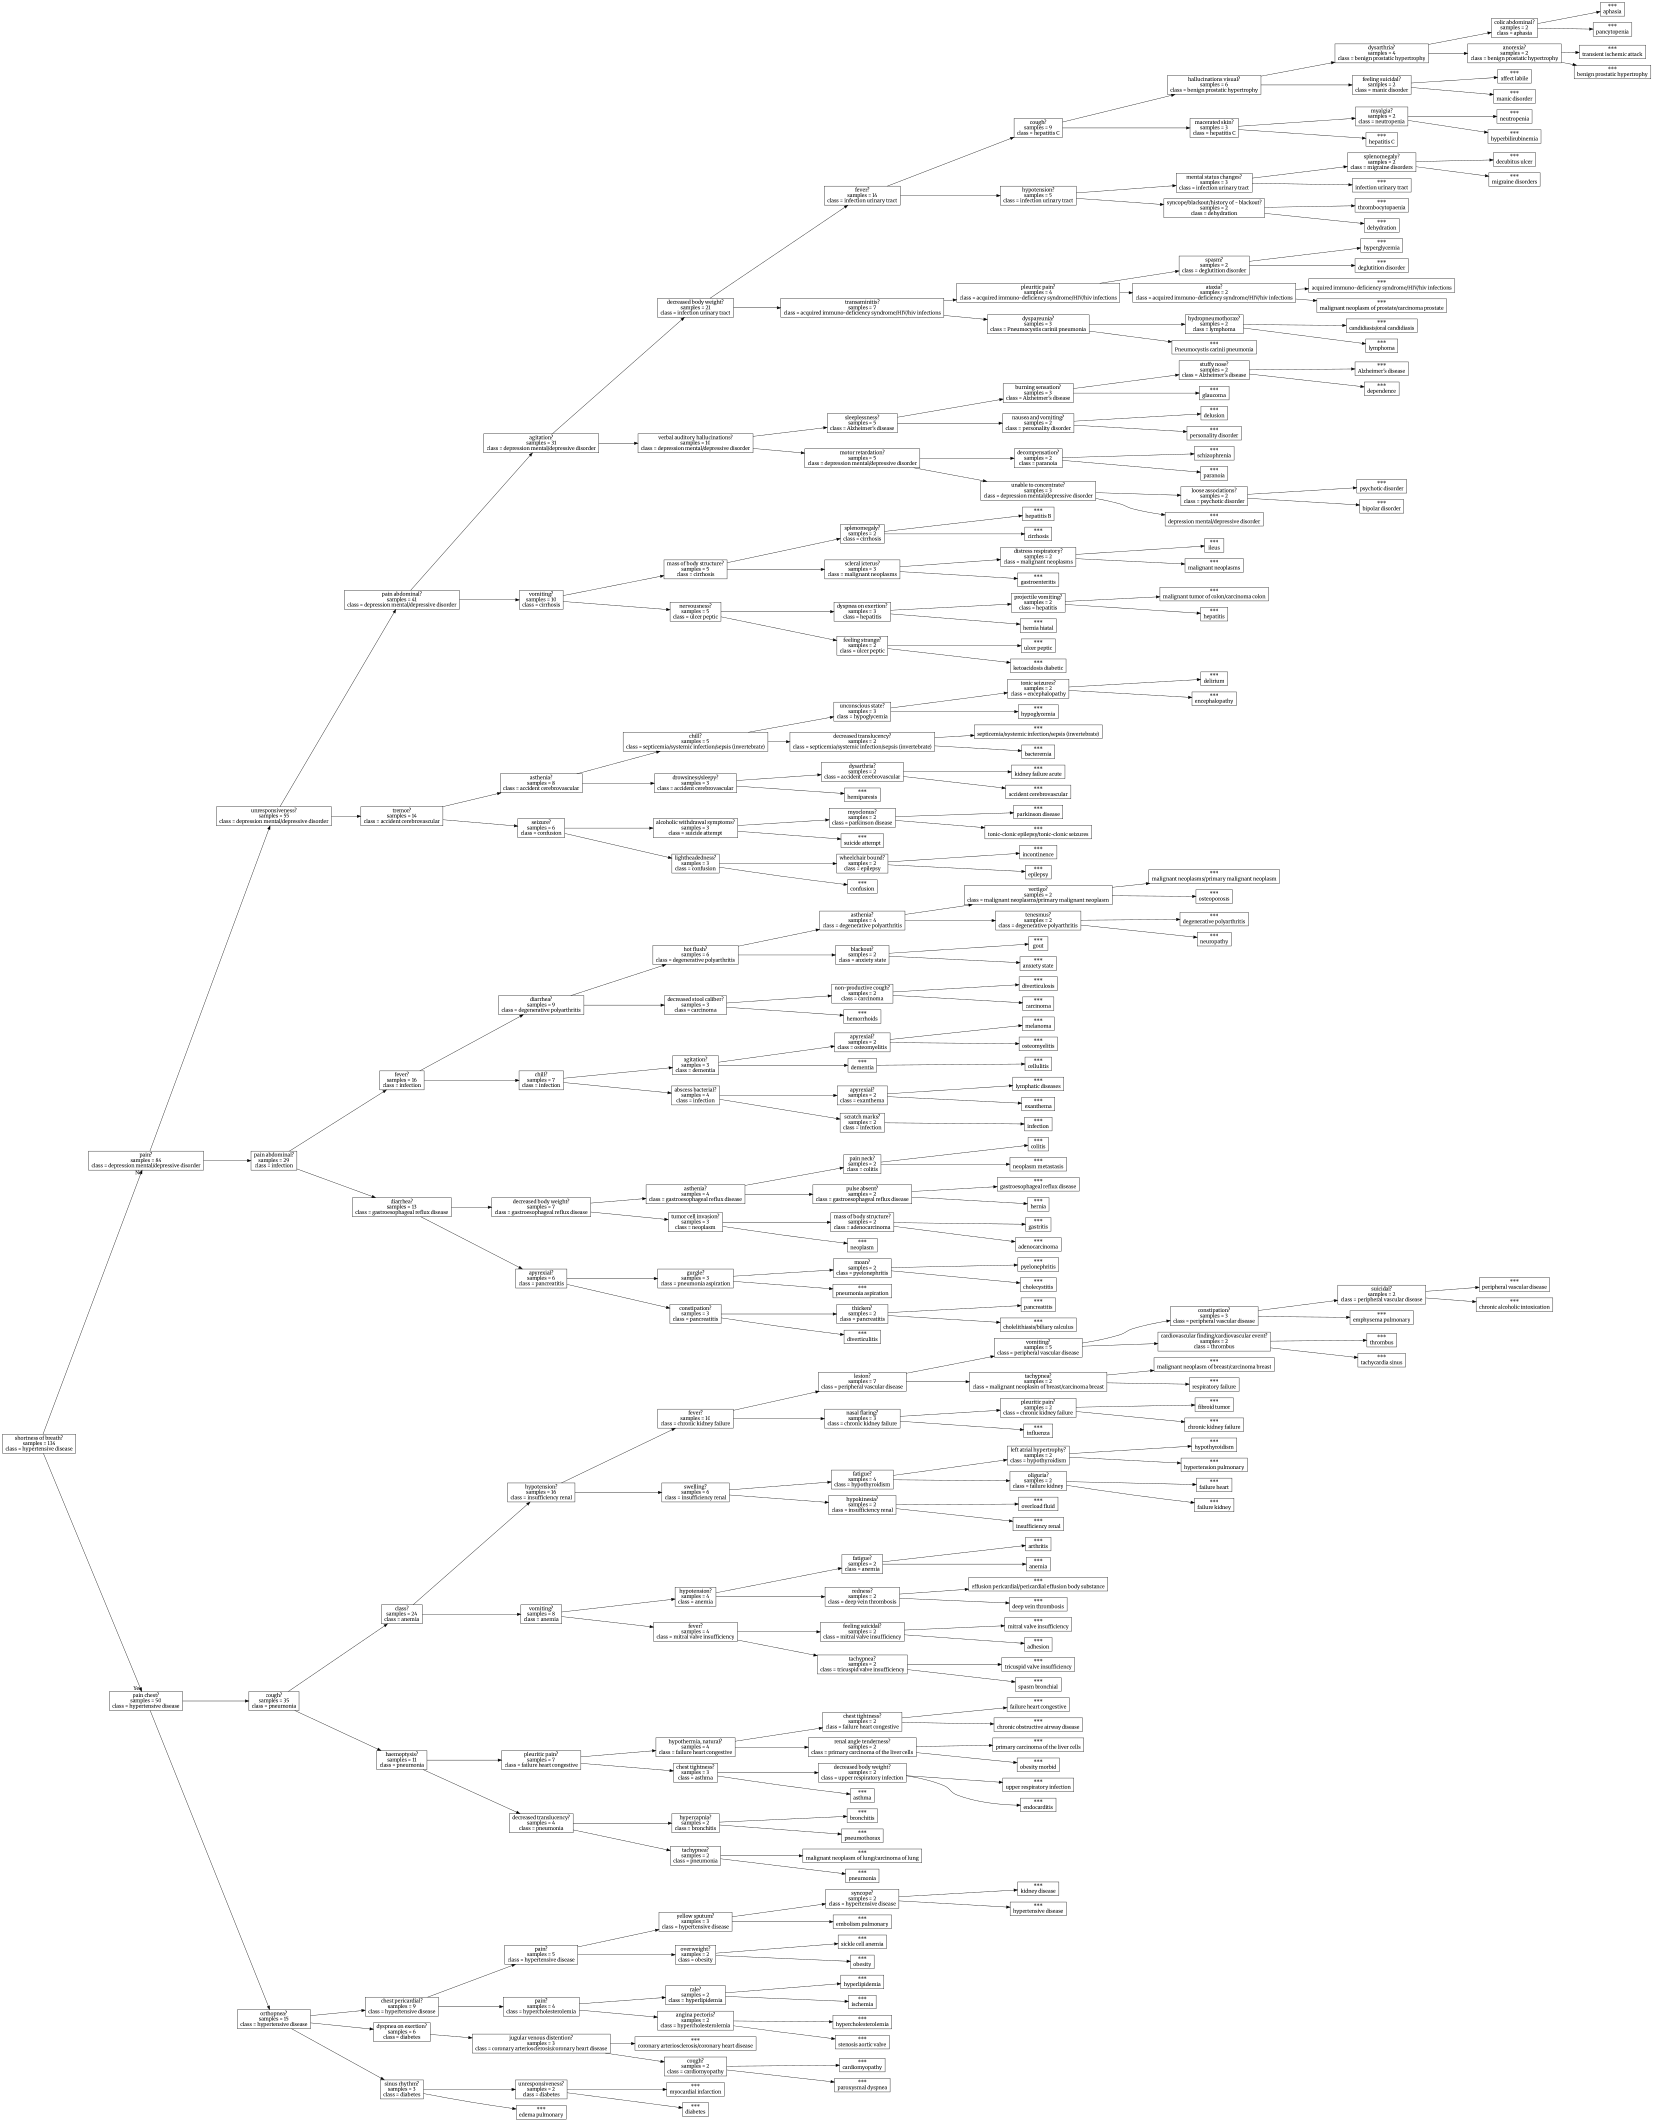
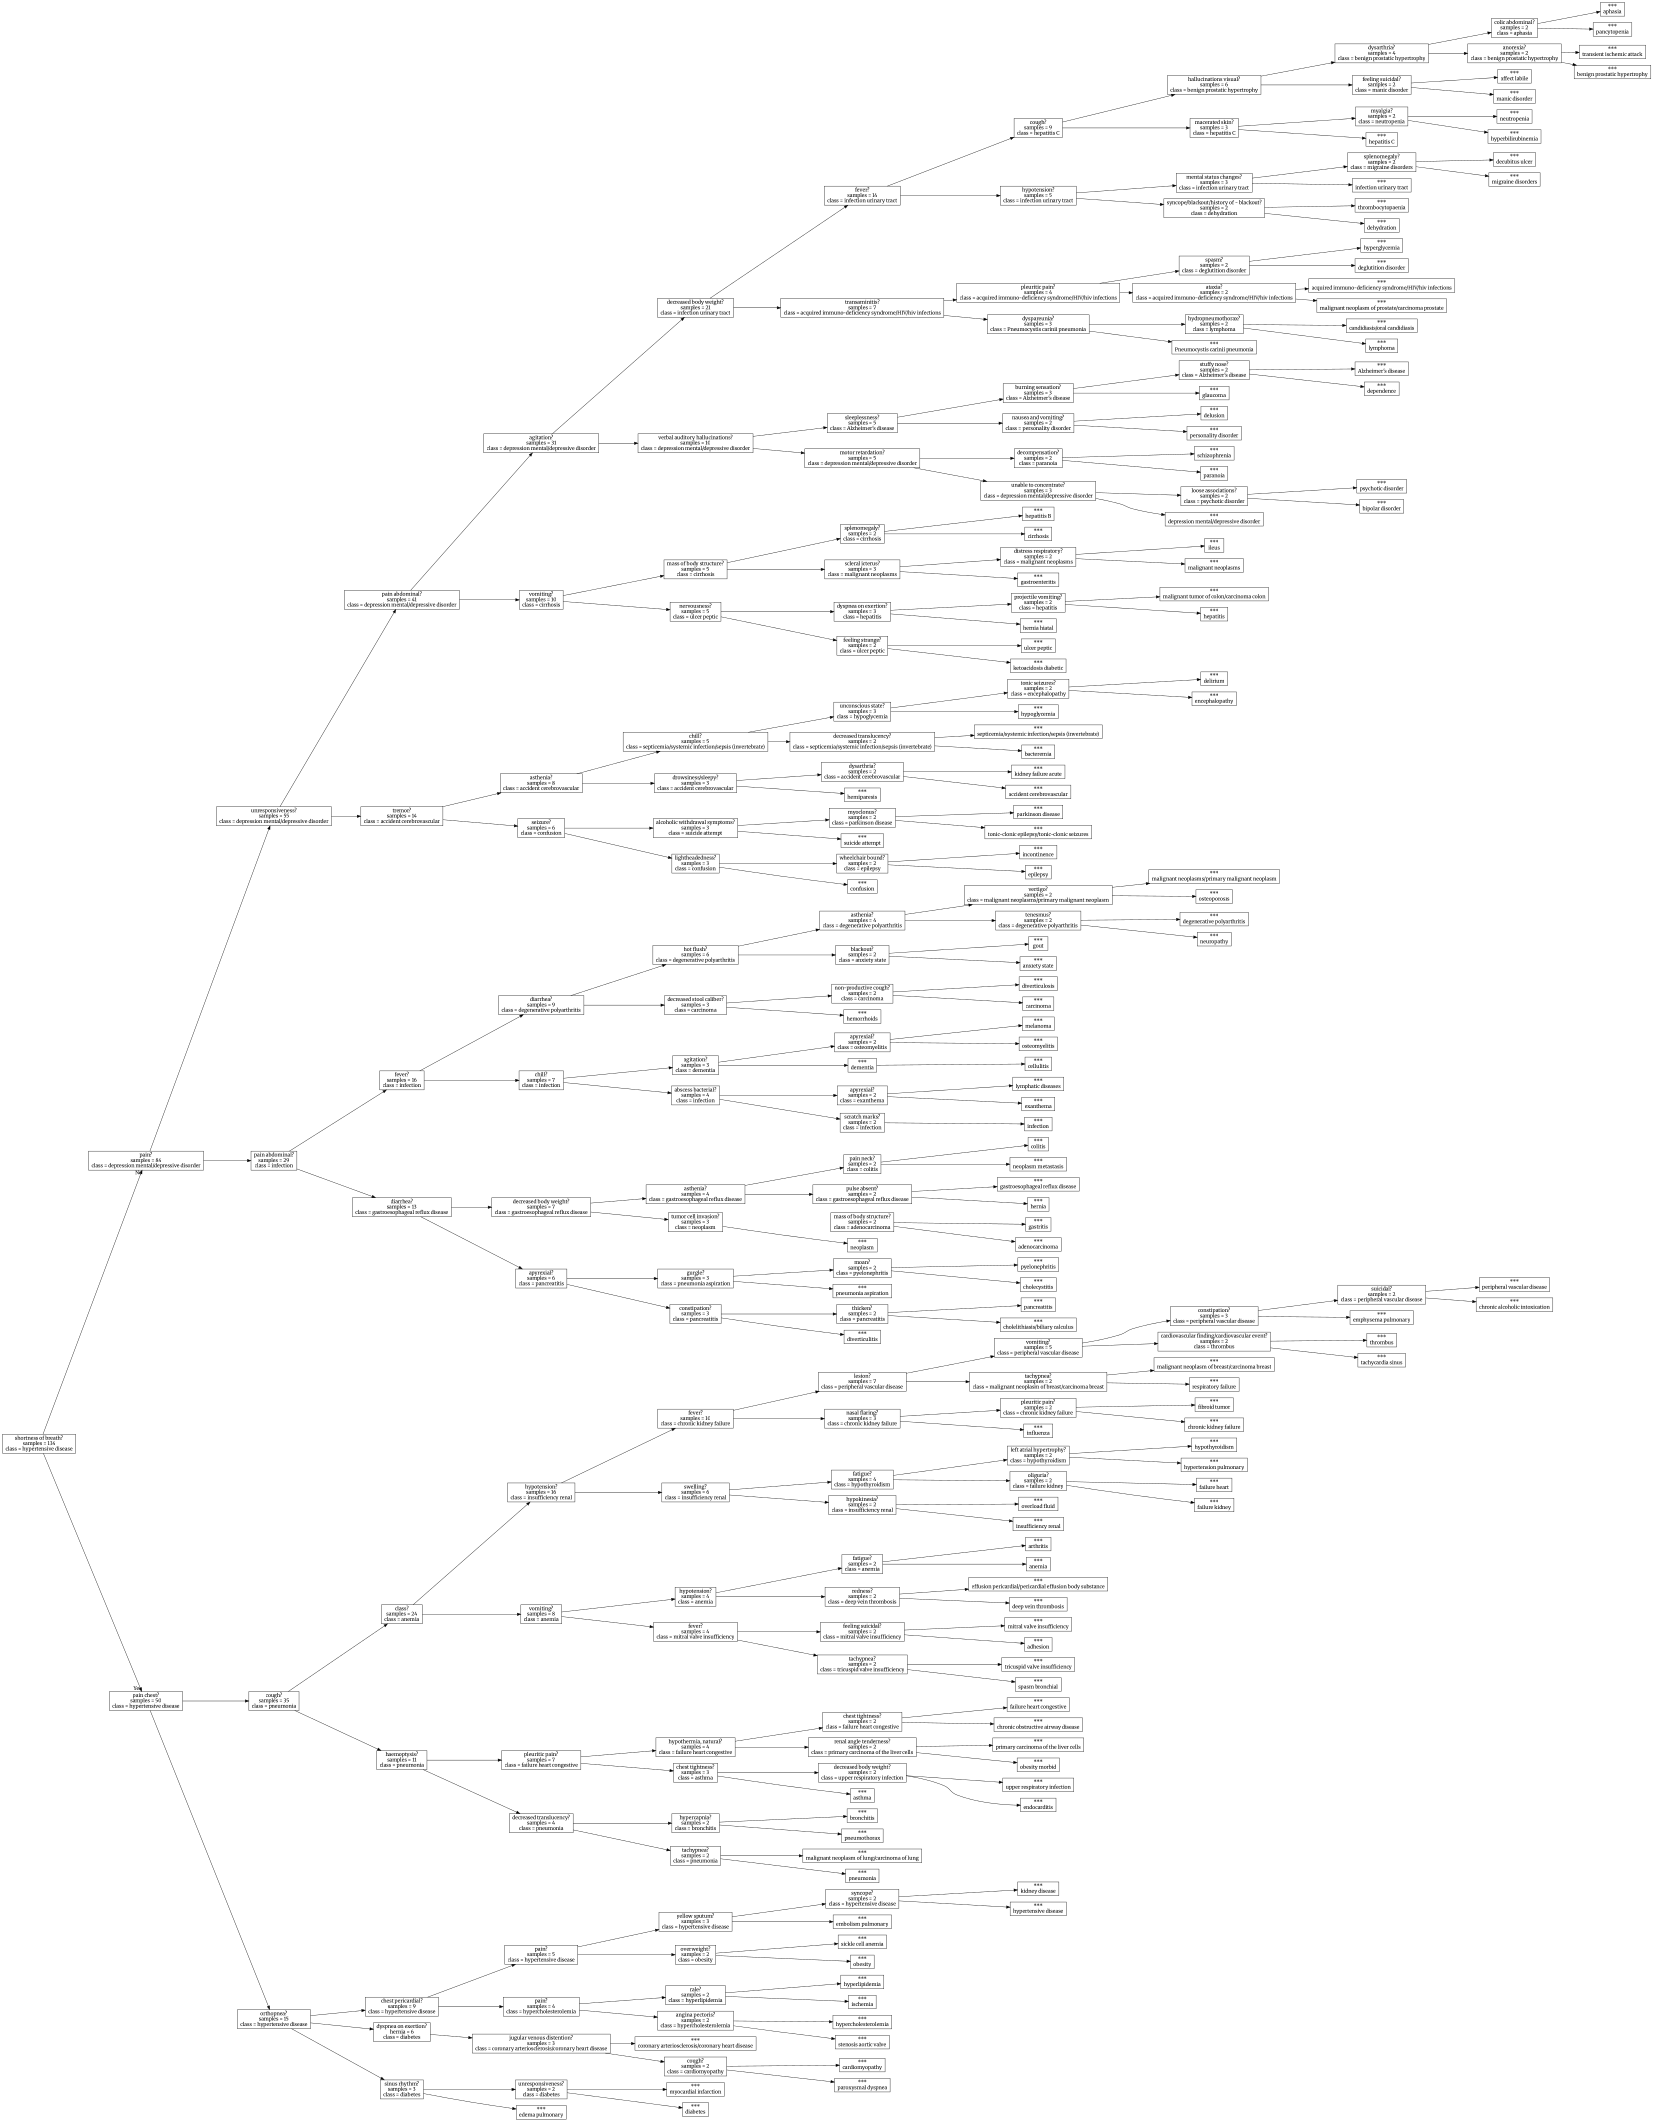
(775, 1222) -> none
(402, 2032) -> (402, 2032)
